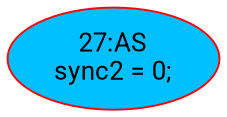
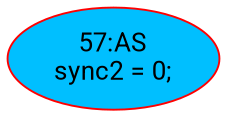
(114, 59) -> (114, 59)
